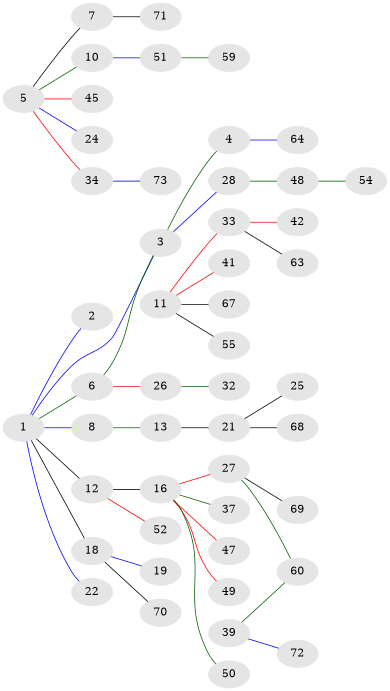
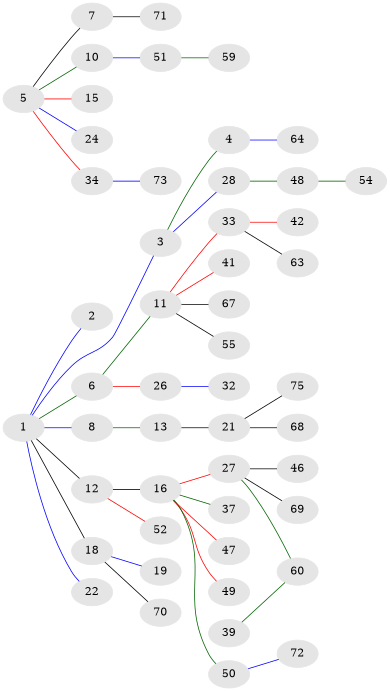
(92, 99) -> (92, 99)
(130, 316) -> (126, 345)
(195, 387) -> (195, 387)
(298, 387) -> (298, 387)
none -> (298, 469)
(263, 644) -> (263, 664)
